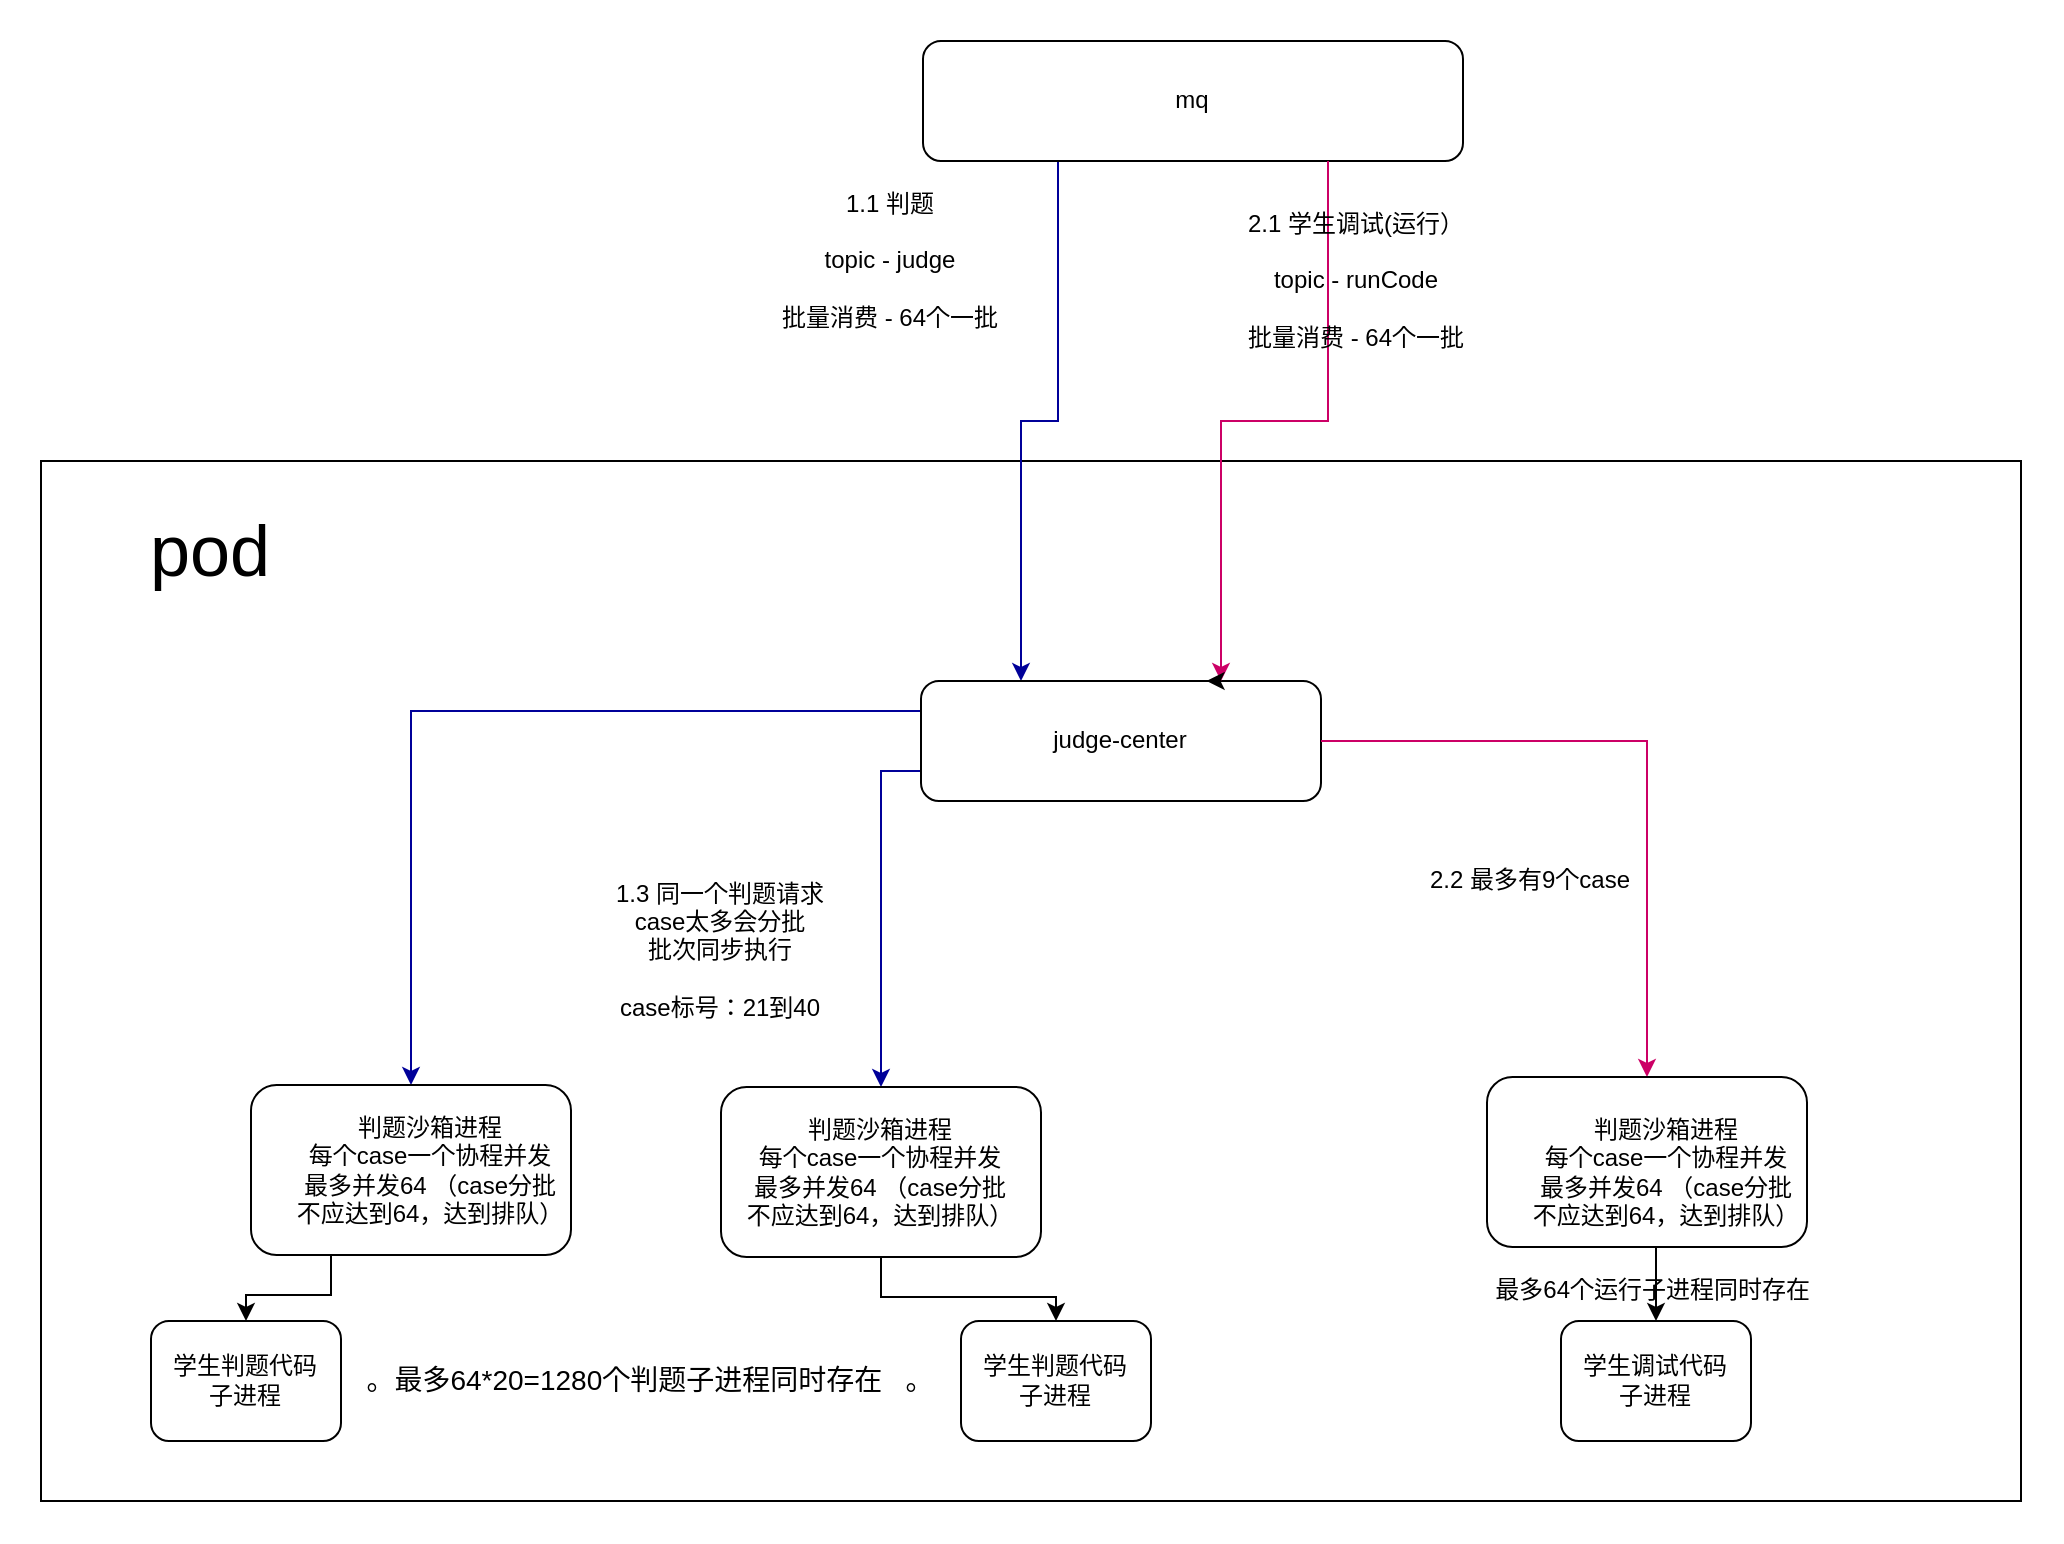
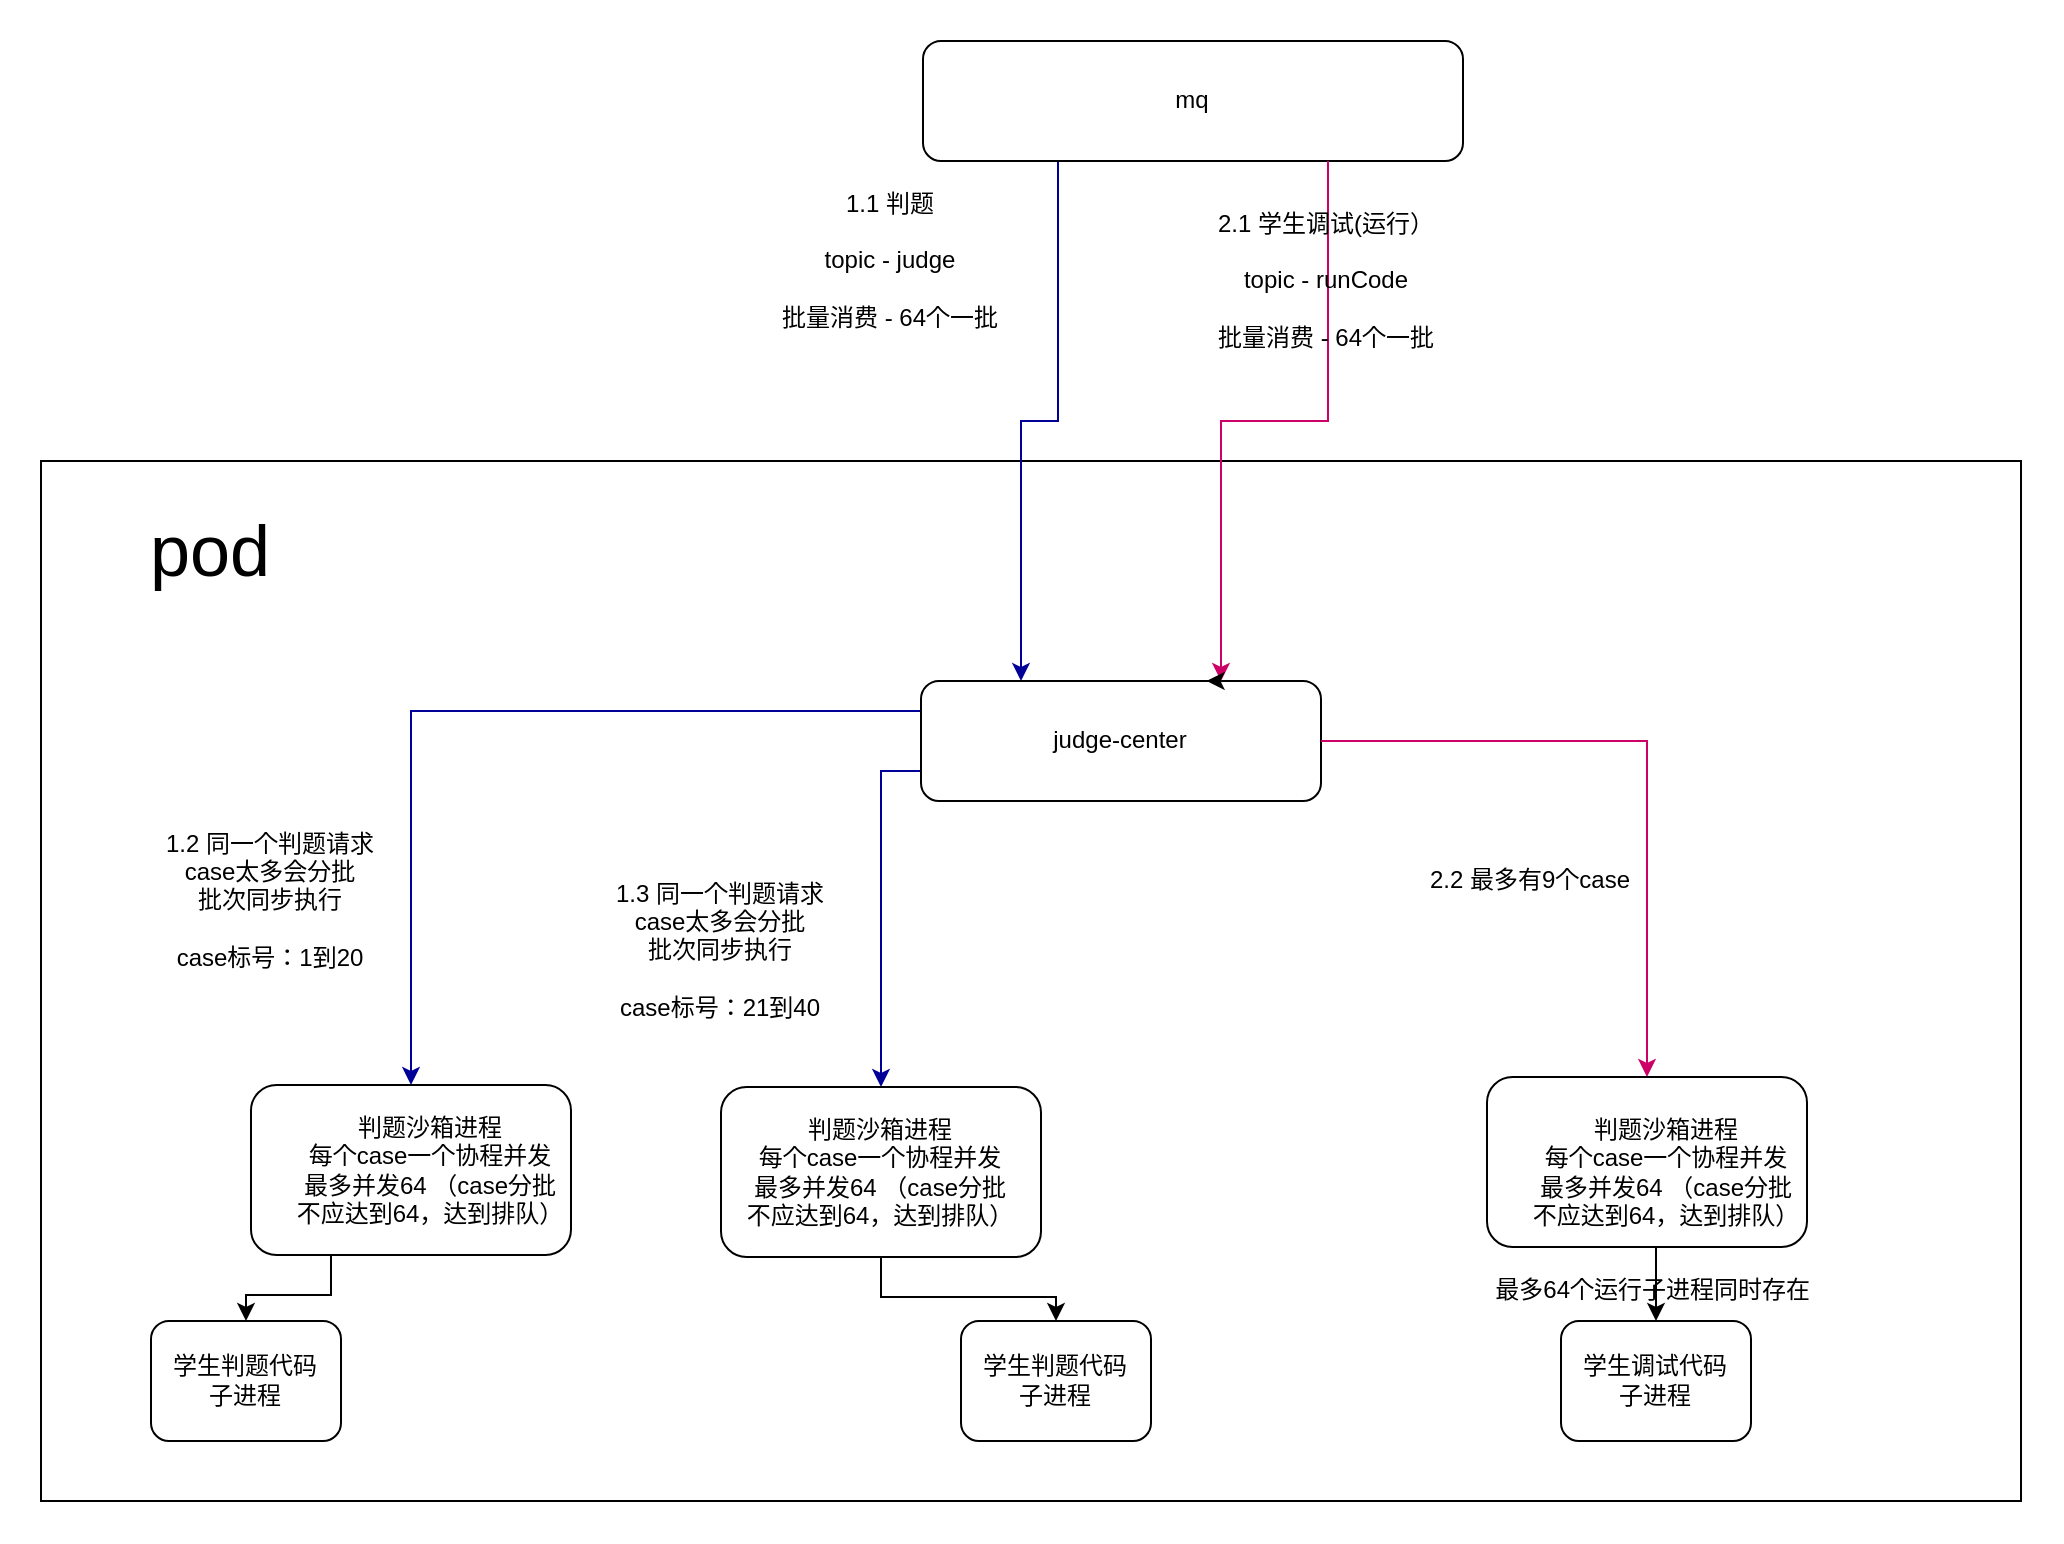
(1357, 281) -> (1327, 281)
none -> (271, 901)
(651, 1381) -> none
